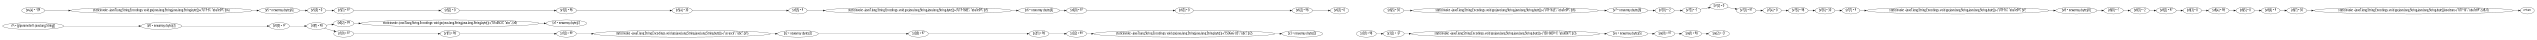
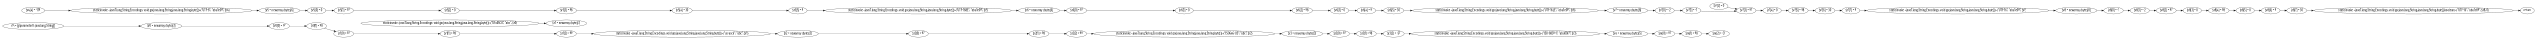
(1704, 8) -> (1718, 11)
none -> (1366, 11)
(344, 23) -> none
none -> (1340, 34)
